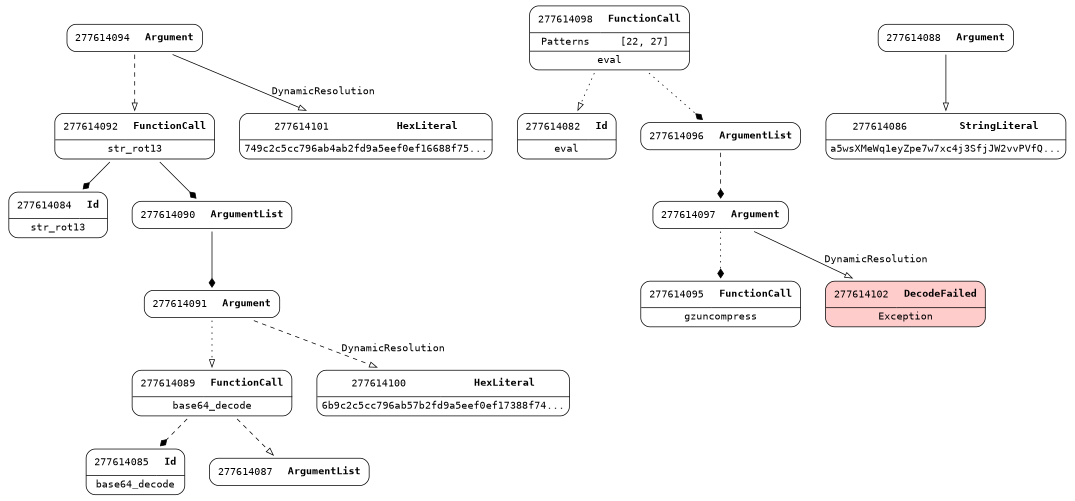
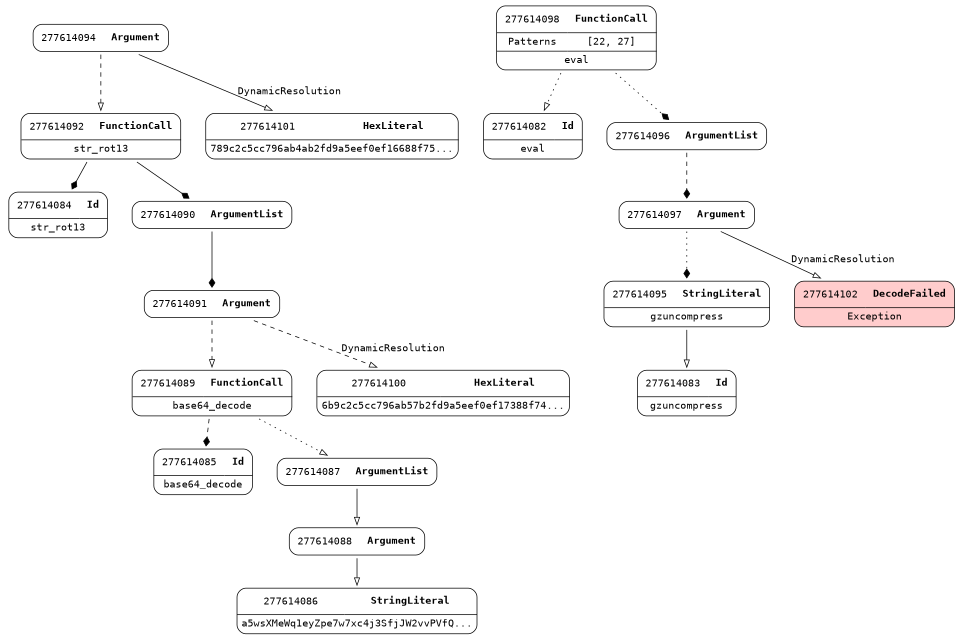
(366, 149) -> (332, 149)
(756, 294) -> (722, 294)
(212, 340) -> (212, 340)
none -> (687, 393)
(253, 434) -> (290, 435)
none -> (357, 503)
